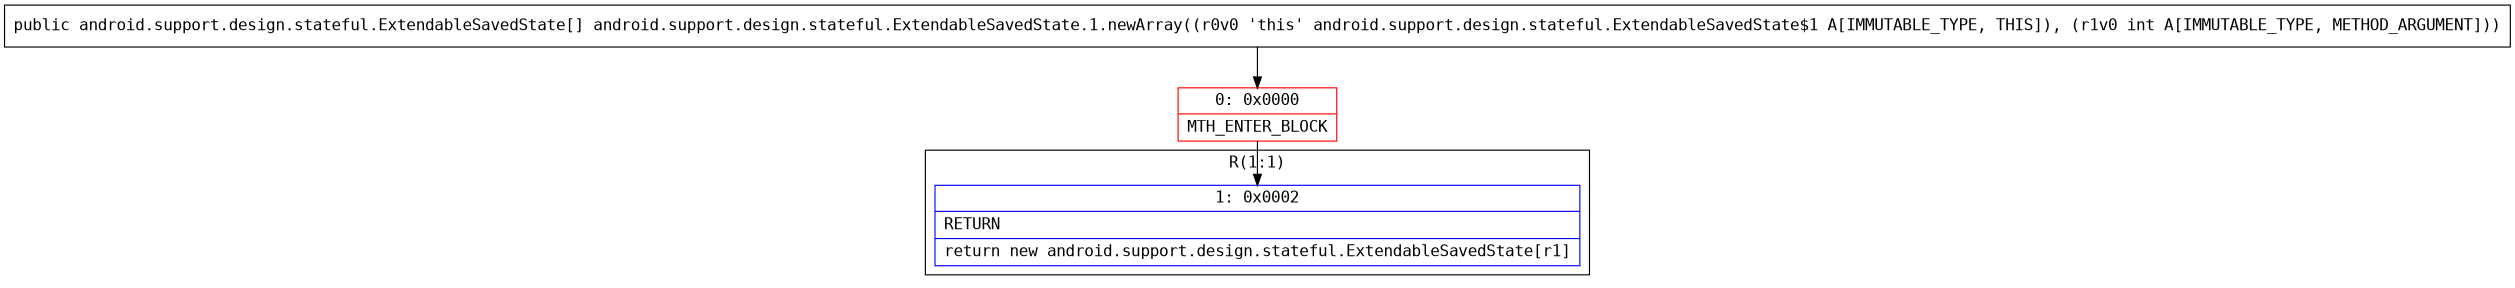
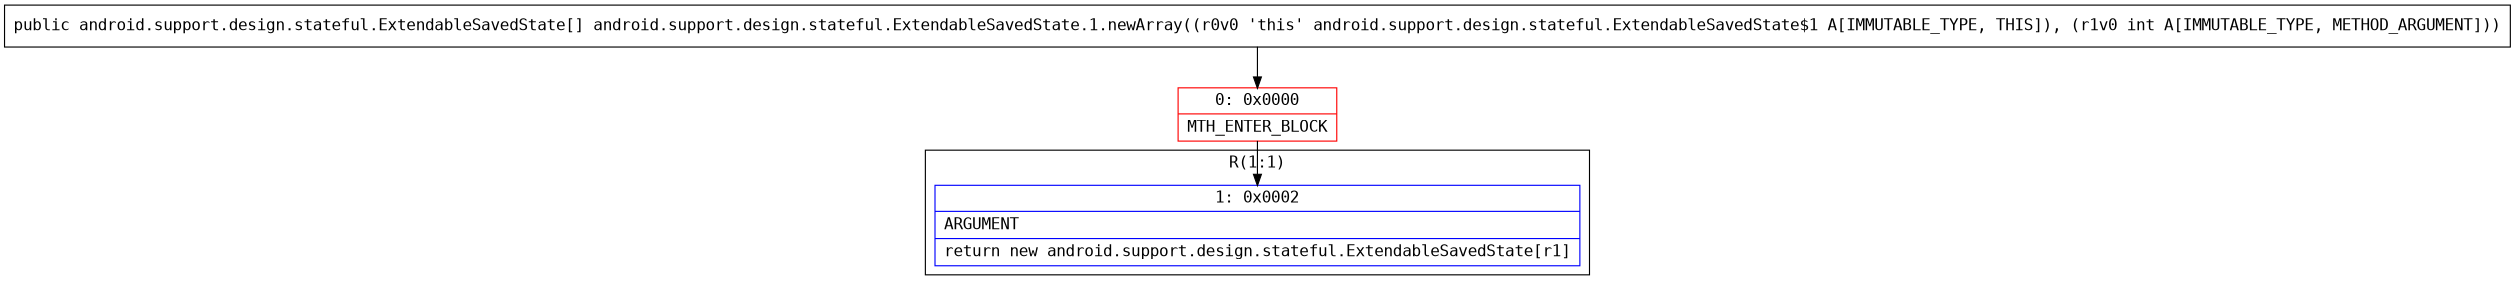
(972, 224) -> (982, 224)
